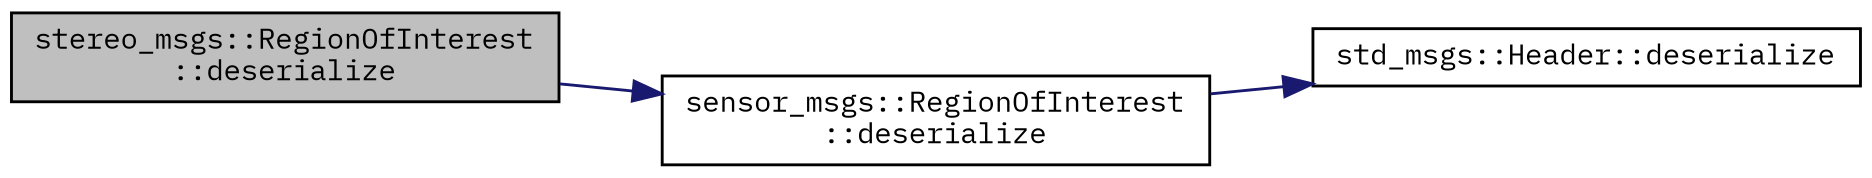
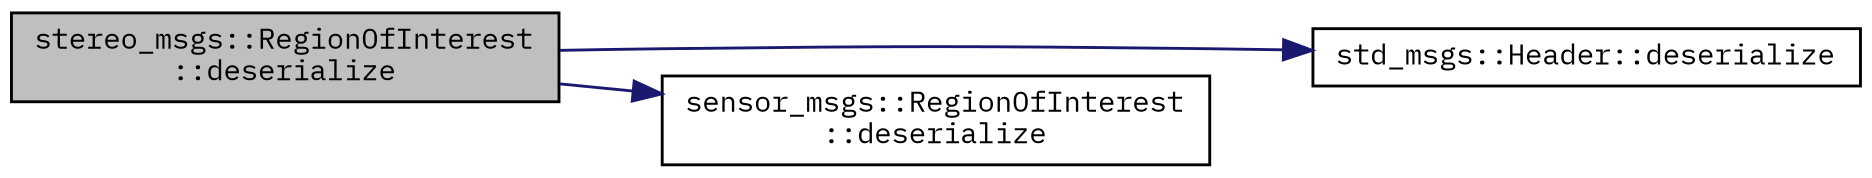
(1247, 90) -> (921, 47)
